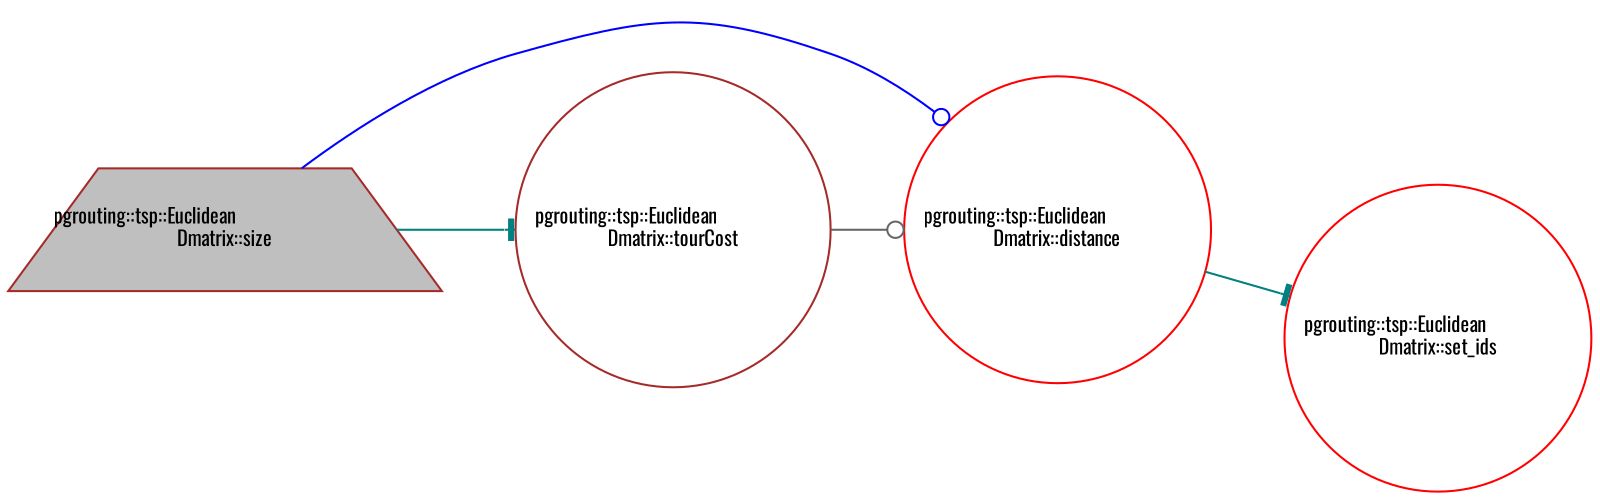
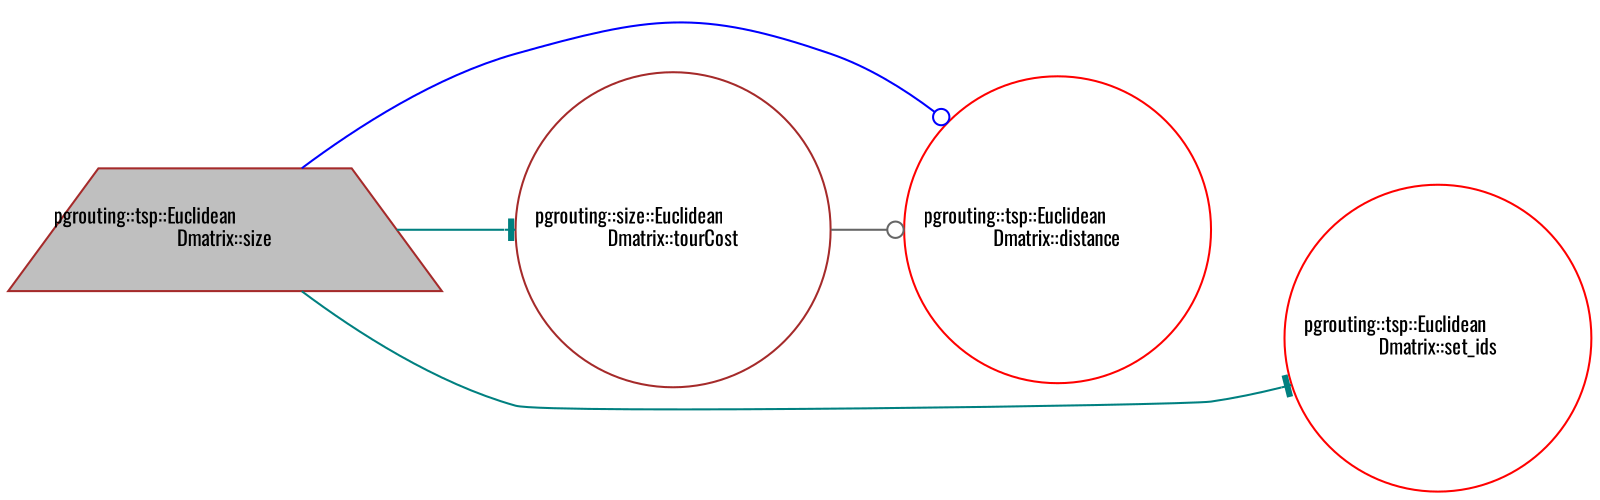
(673, 230) -> (673, 230)
(1243, 283) -> (777, 409)
